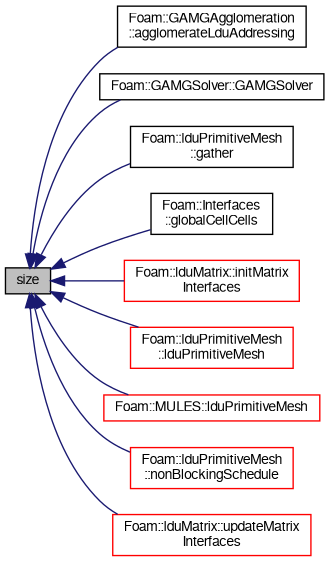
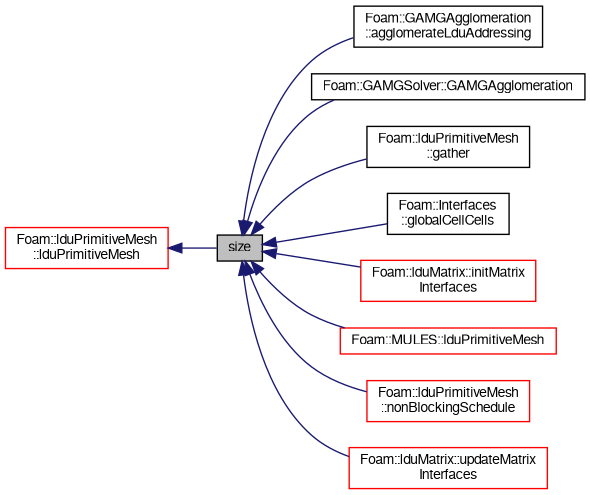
(212, 87) -> (448, 87)
(100, 314) -> (199, 248)
